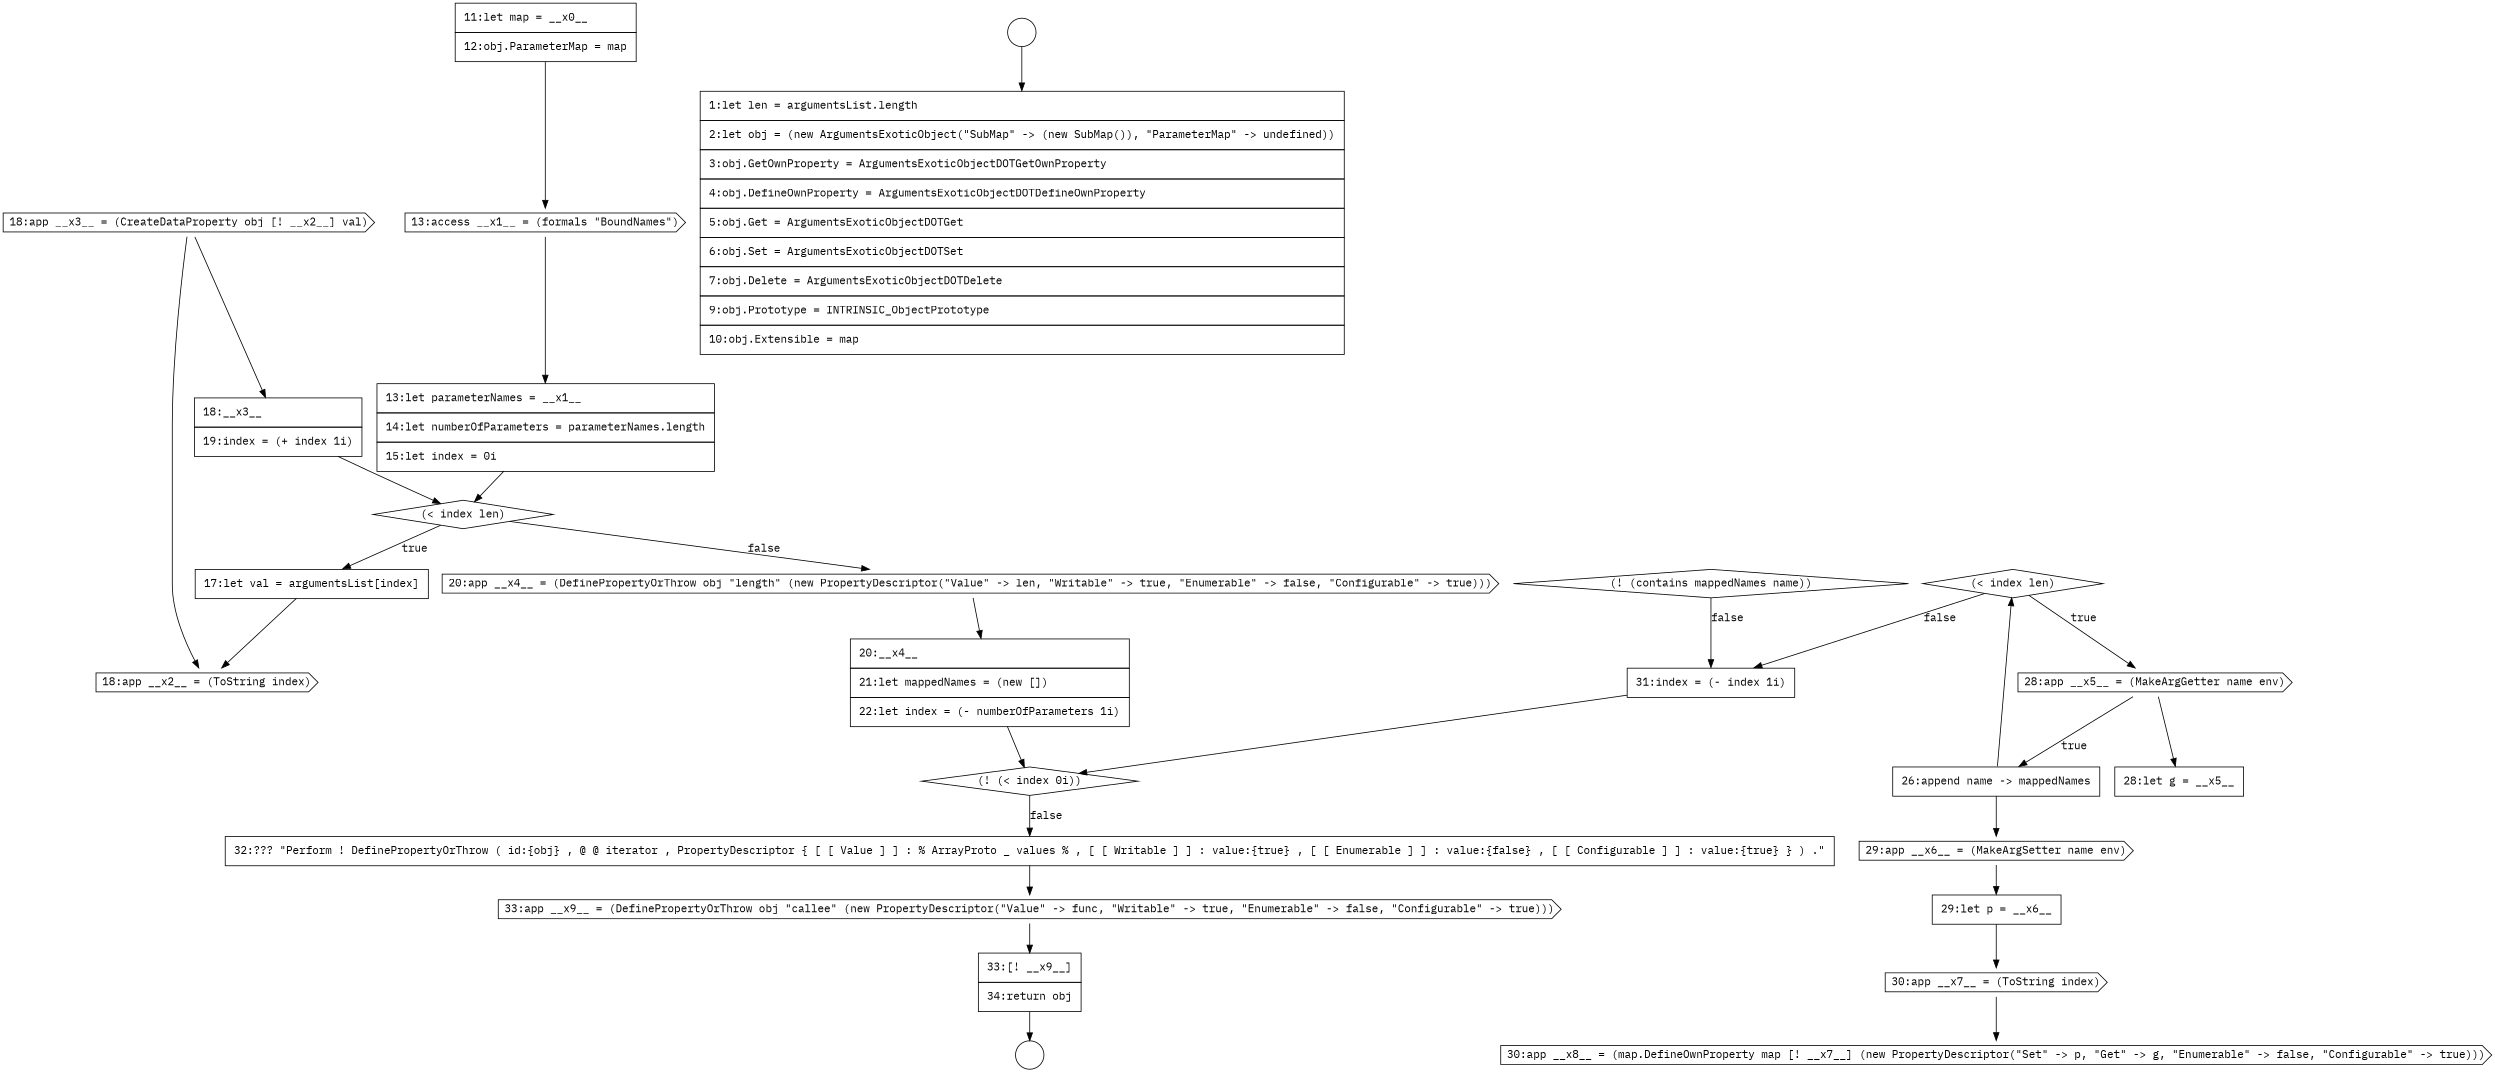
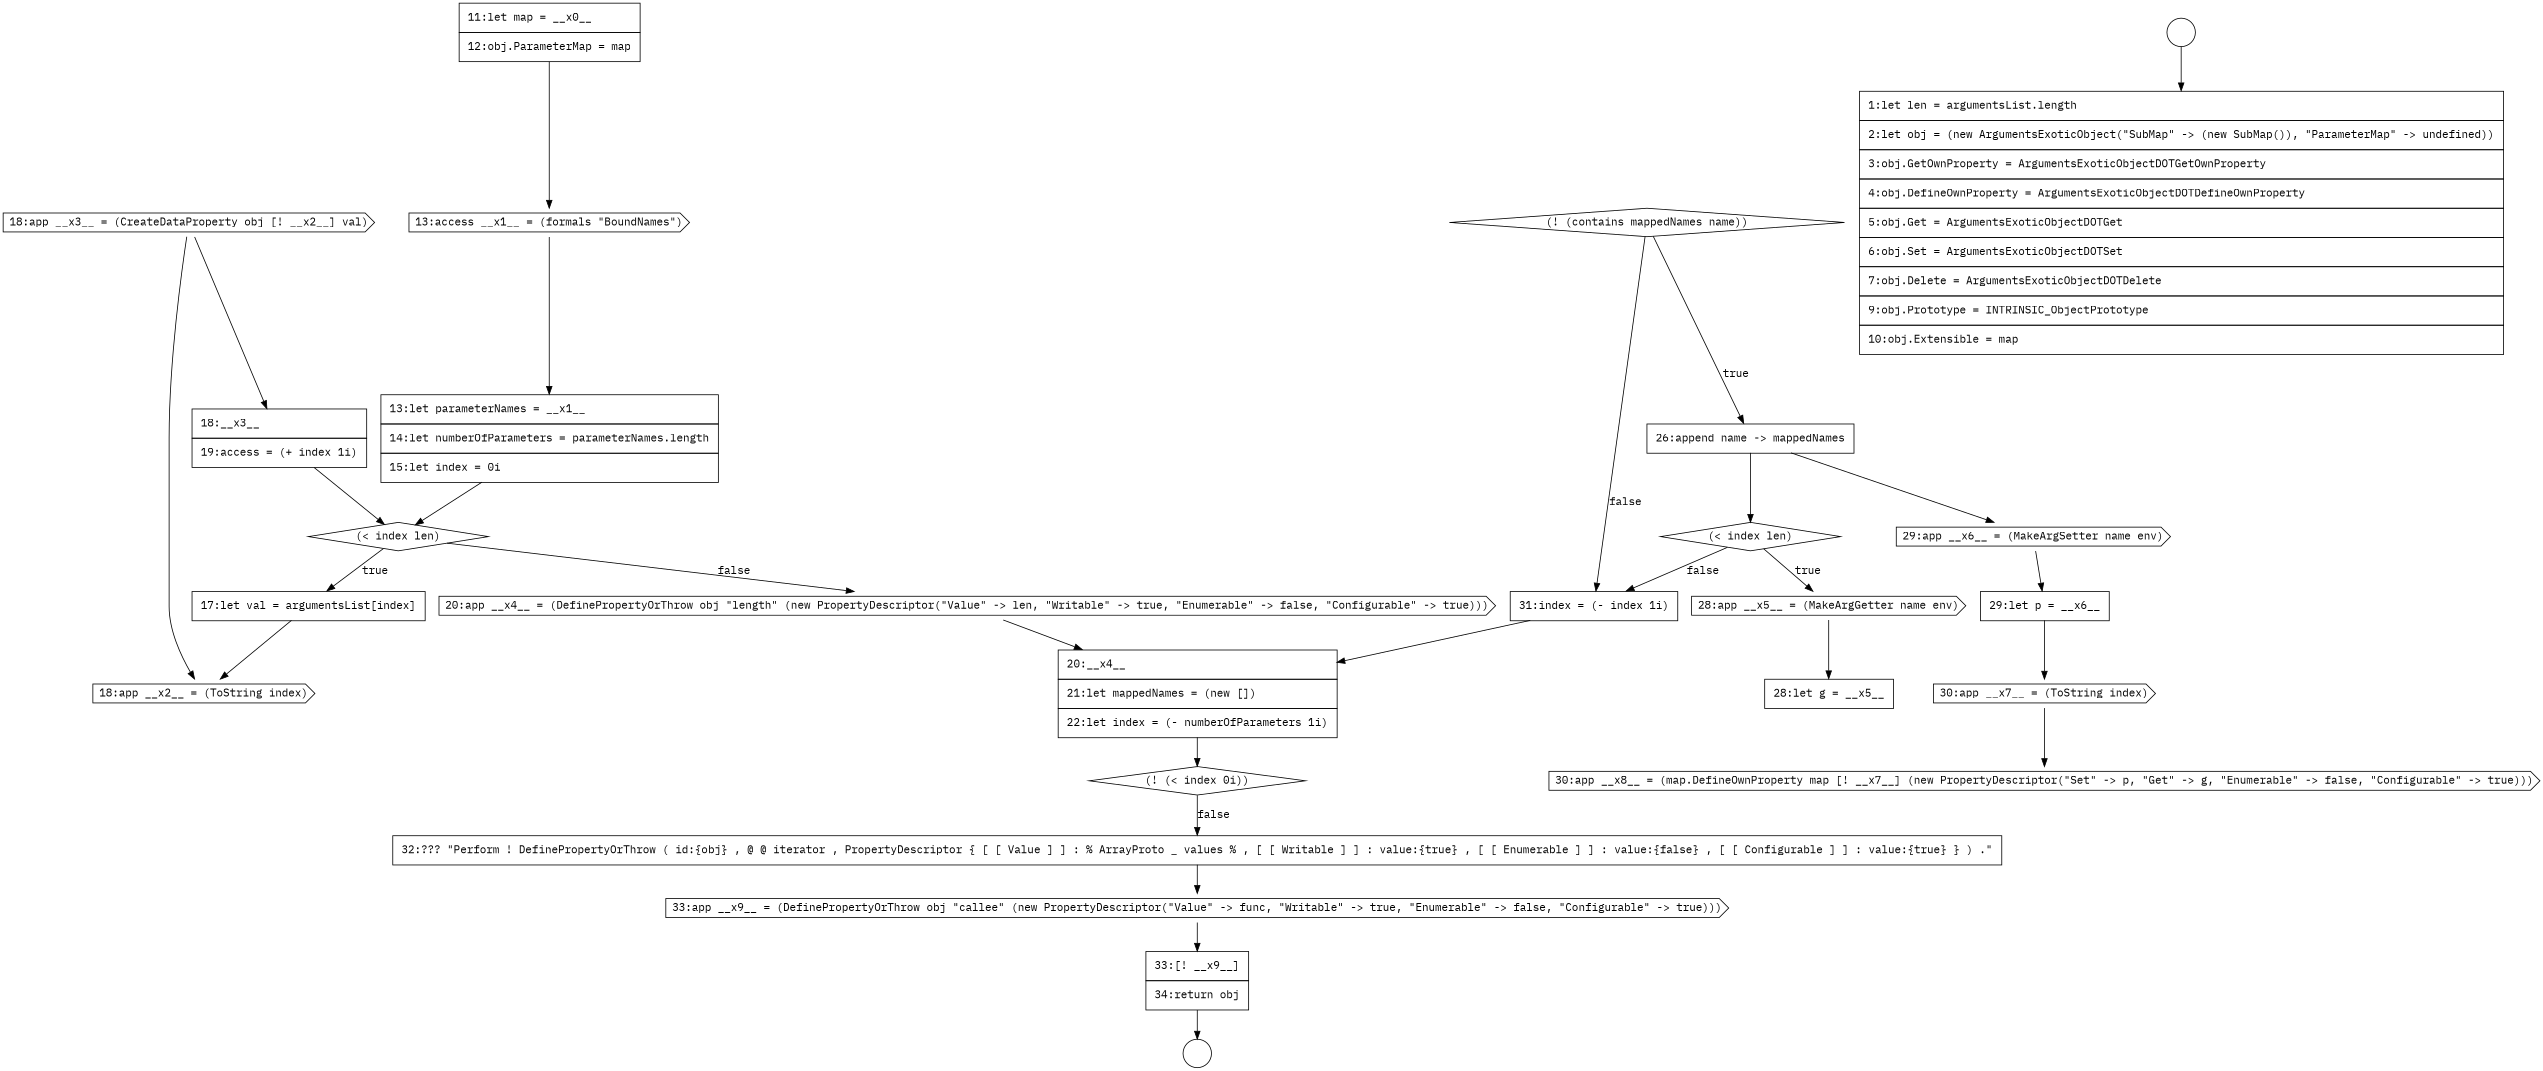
(278, 441) -> (279, 452)
(2080, 729) -> (1697, 326)
(1357, 734) -> (1437, 641)
